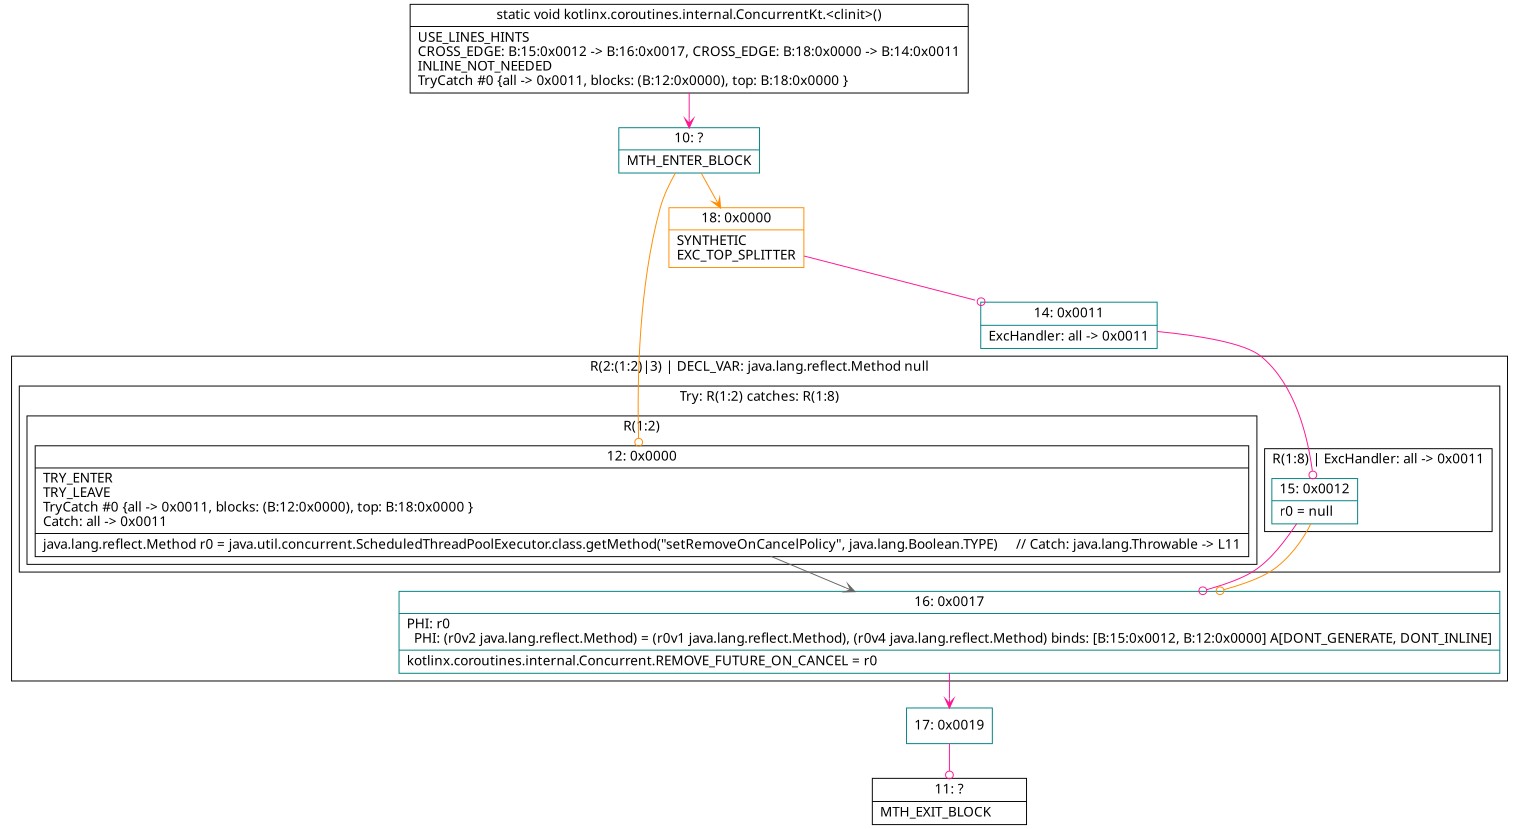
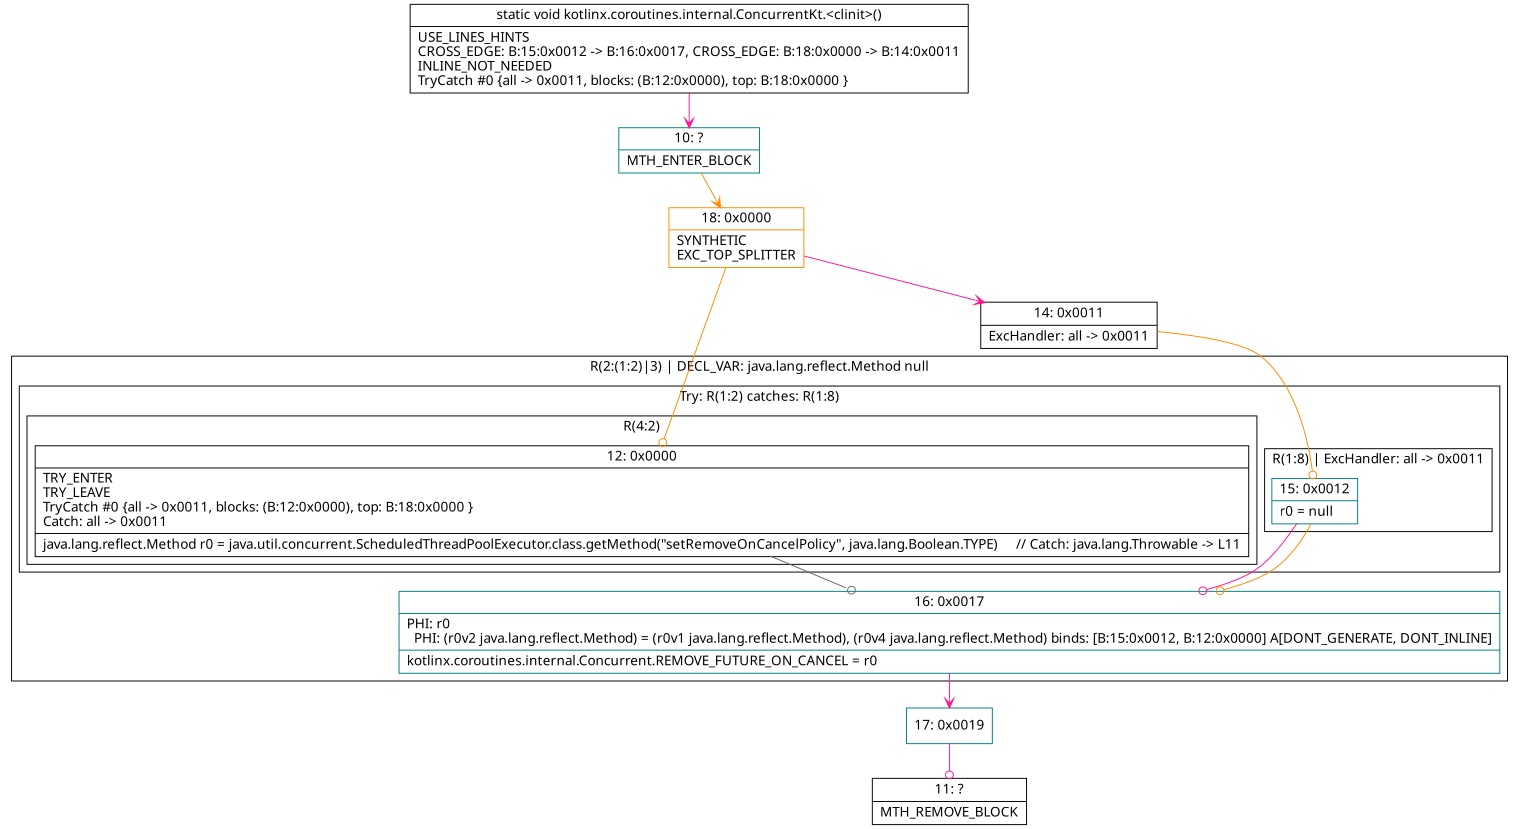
(890, 278) -> (890, 278)
(643, 303) -> (697, 349)
(1069, 325) -> (1069, 325)
(1268, 364) -> (1268, 364)
(642, 427) -> (642, 427)
(823, 578) -> (823, 578)
(936, 813) -> (949, 813)
